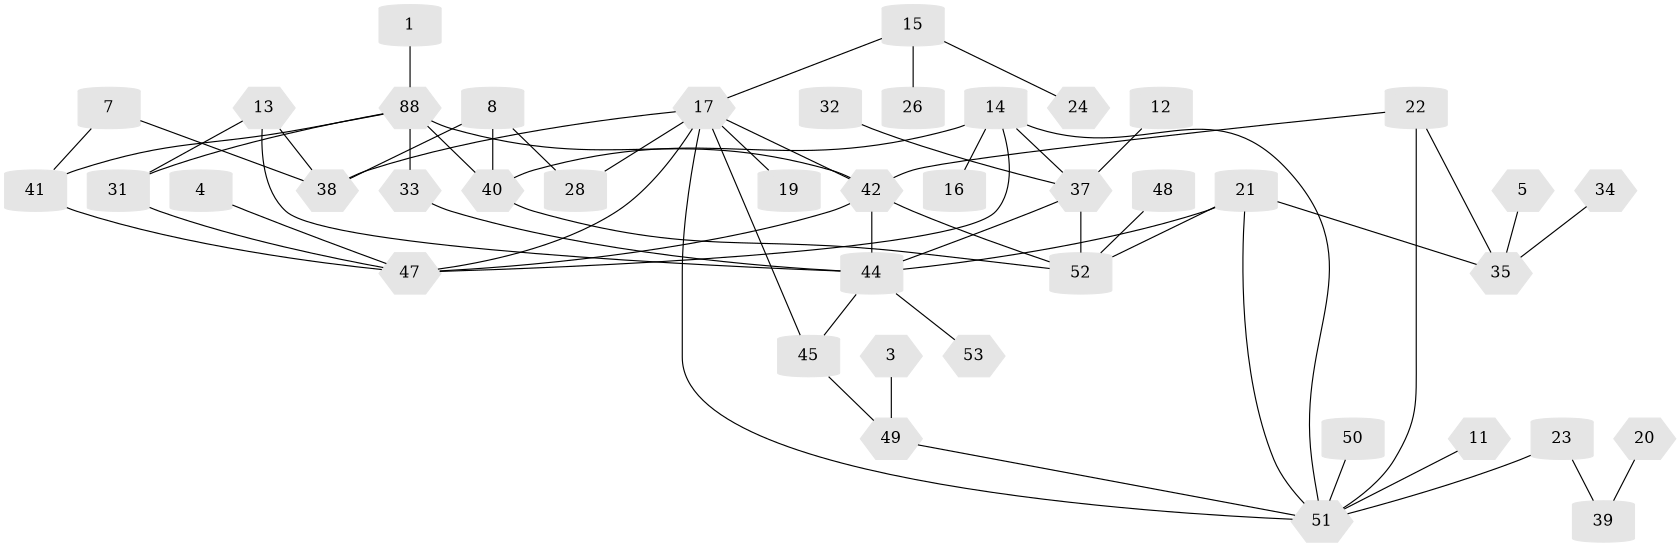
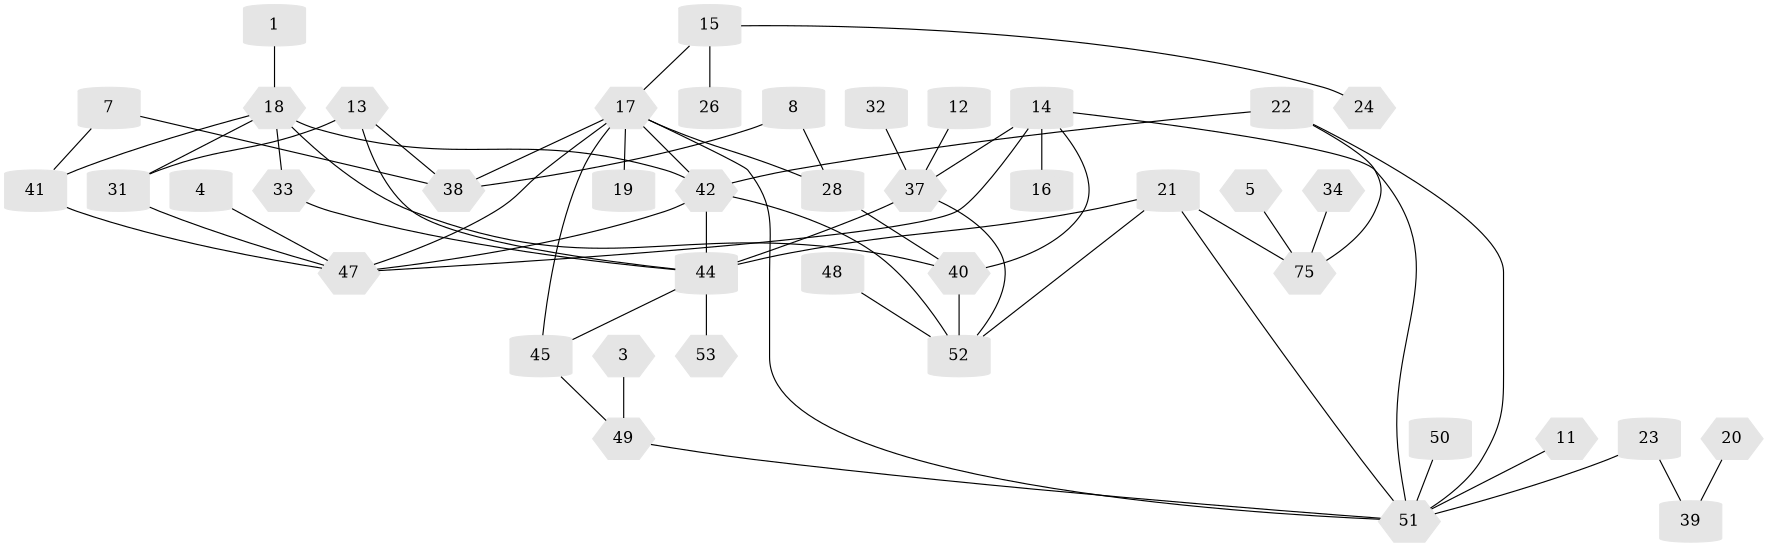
(410, 108) -> (275, 108)
(493, 149) -> (911, 242)
(1501, 273) -> (1305, 273)
